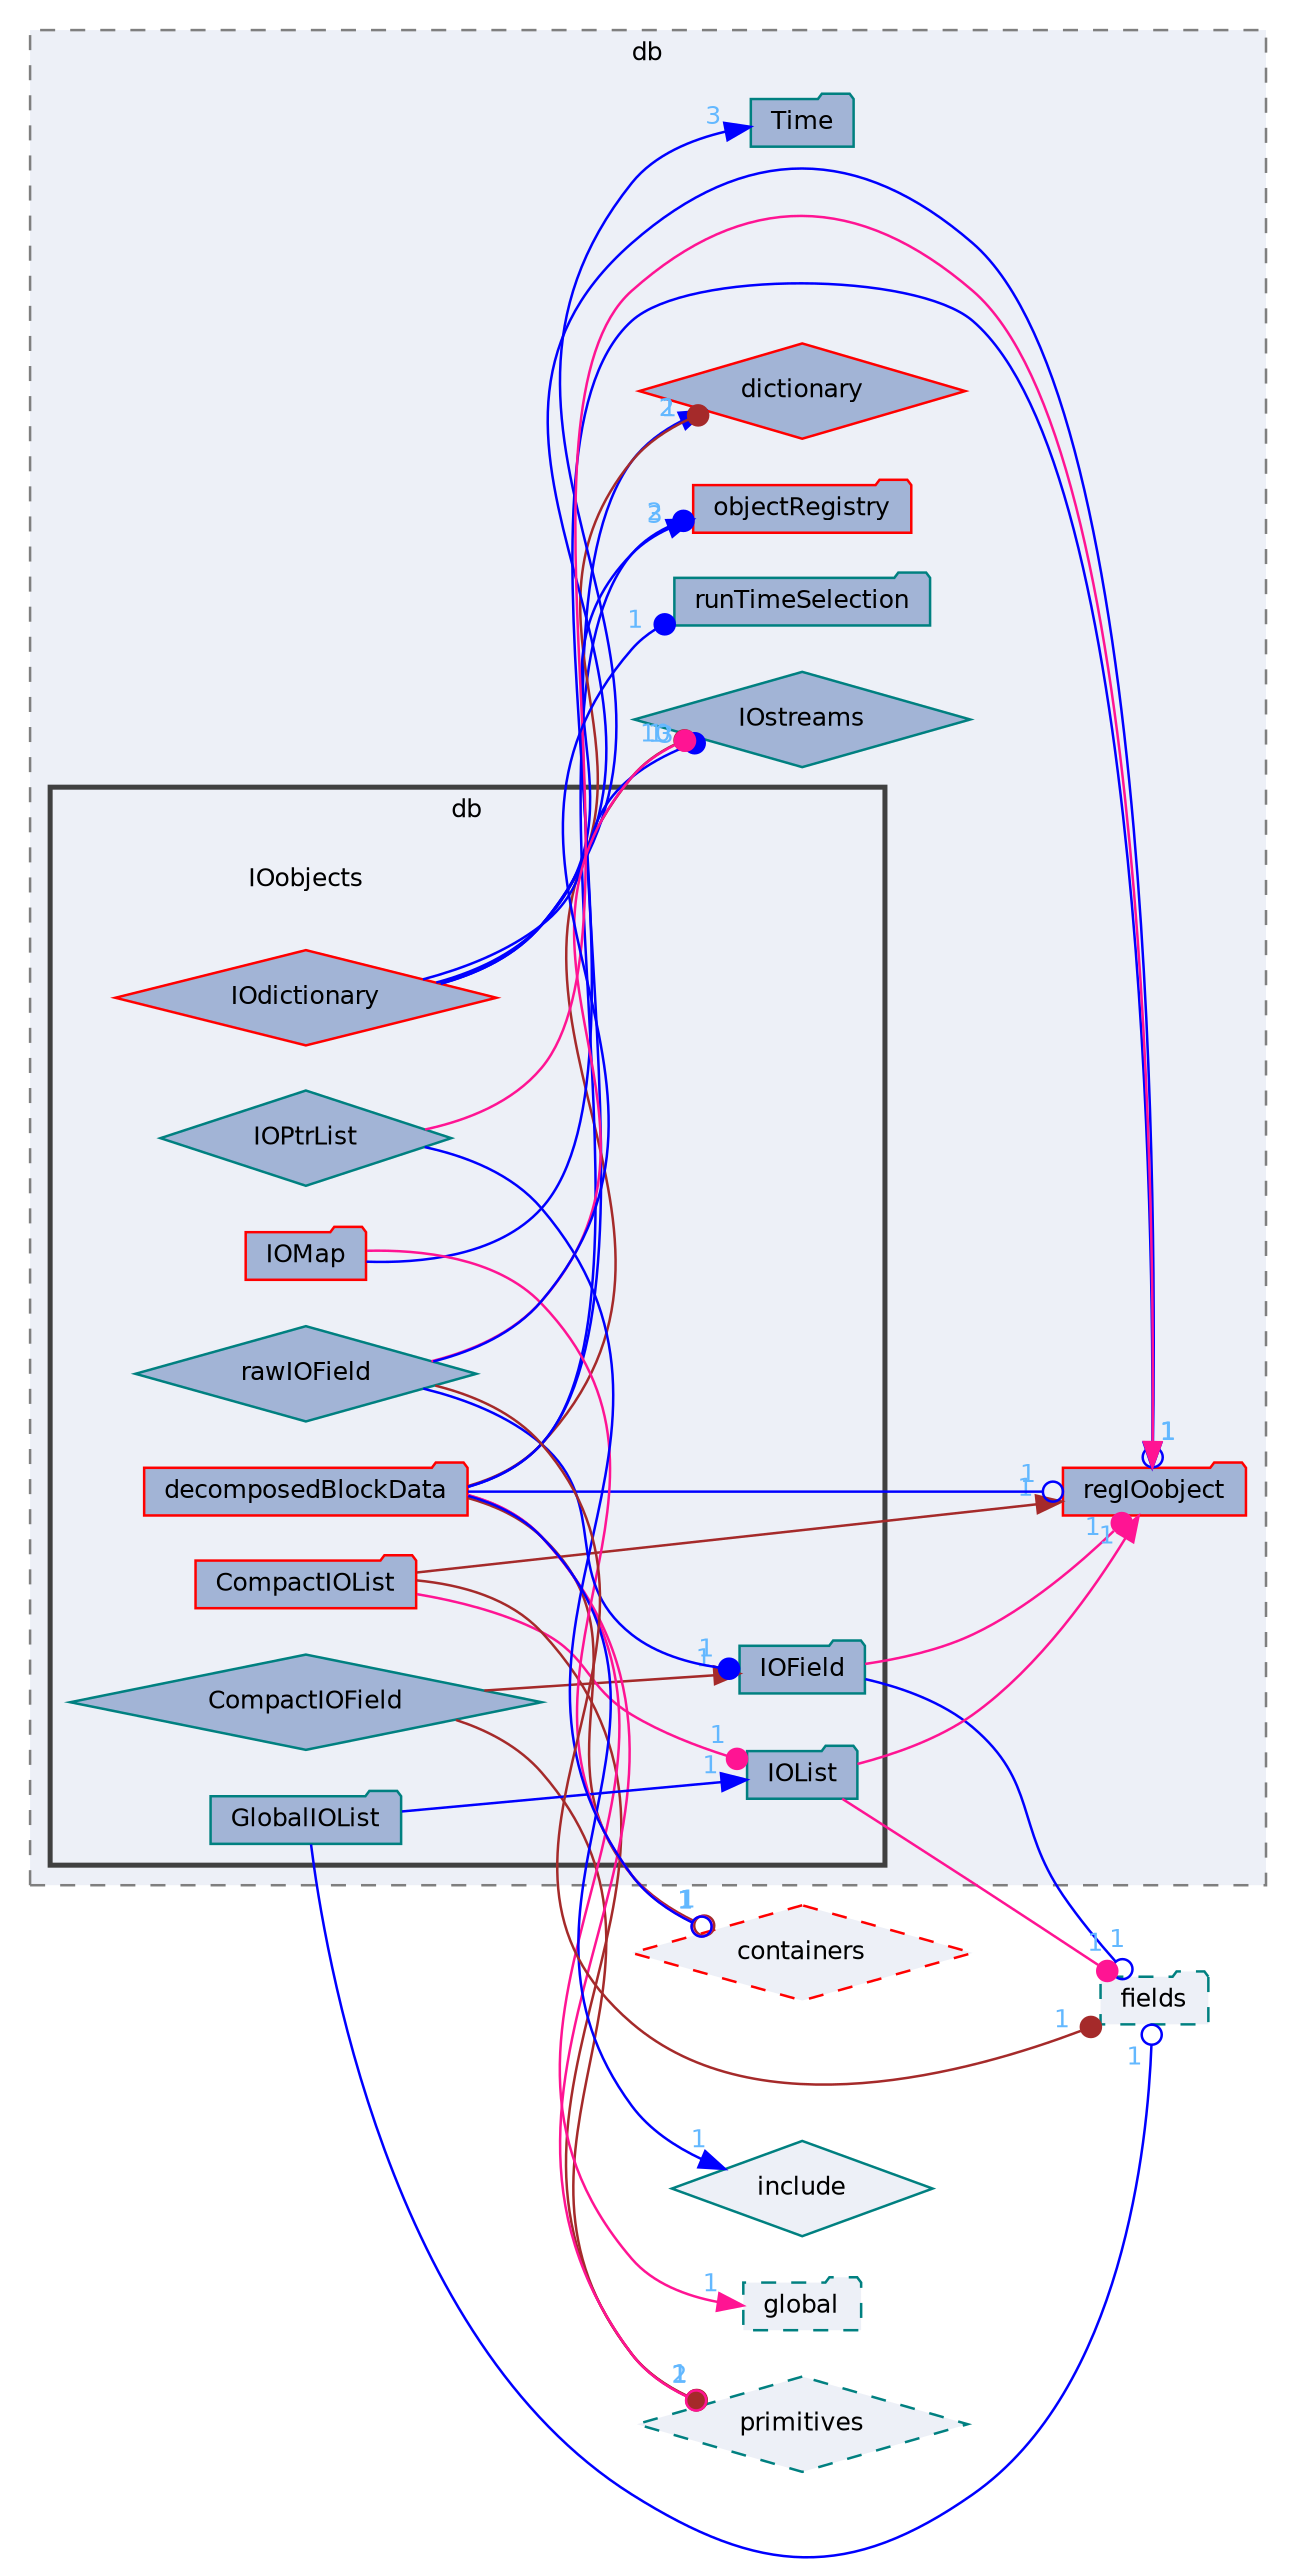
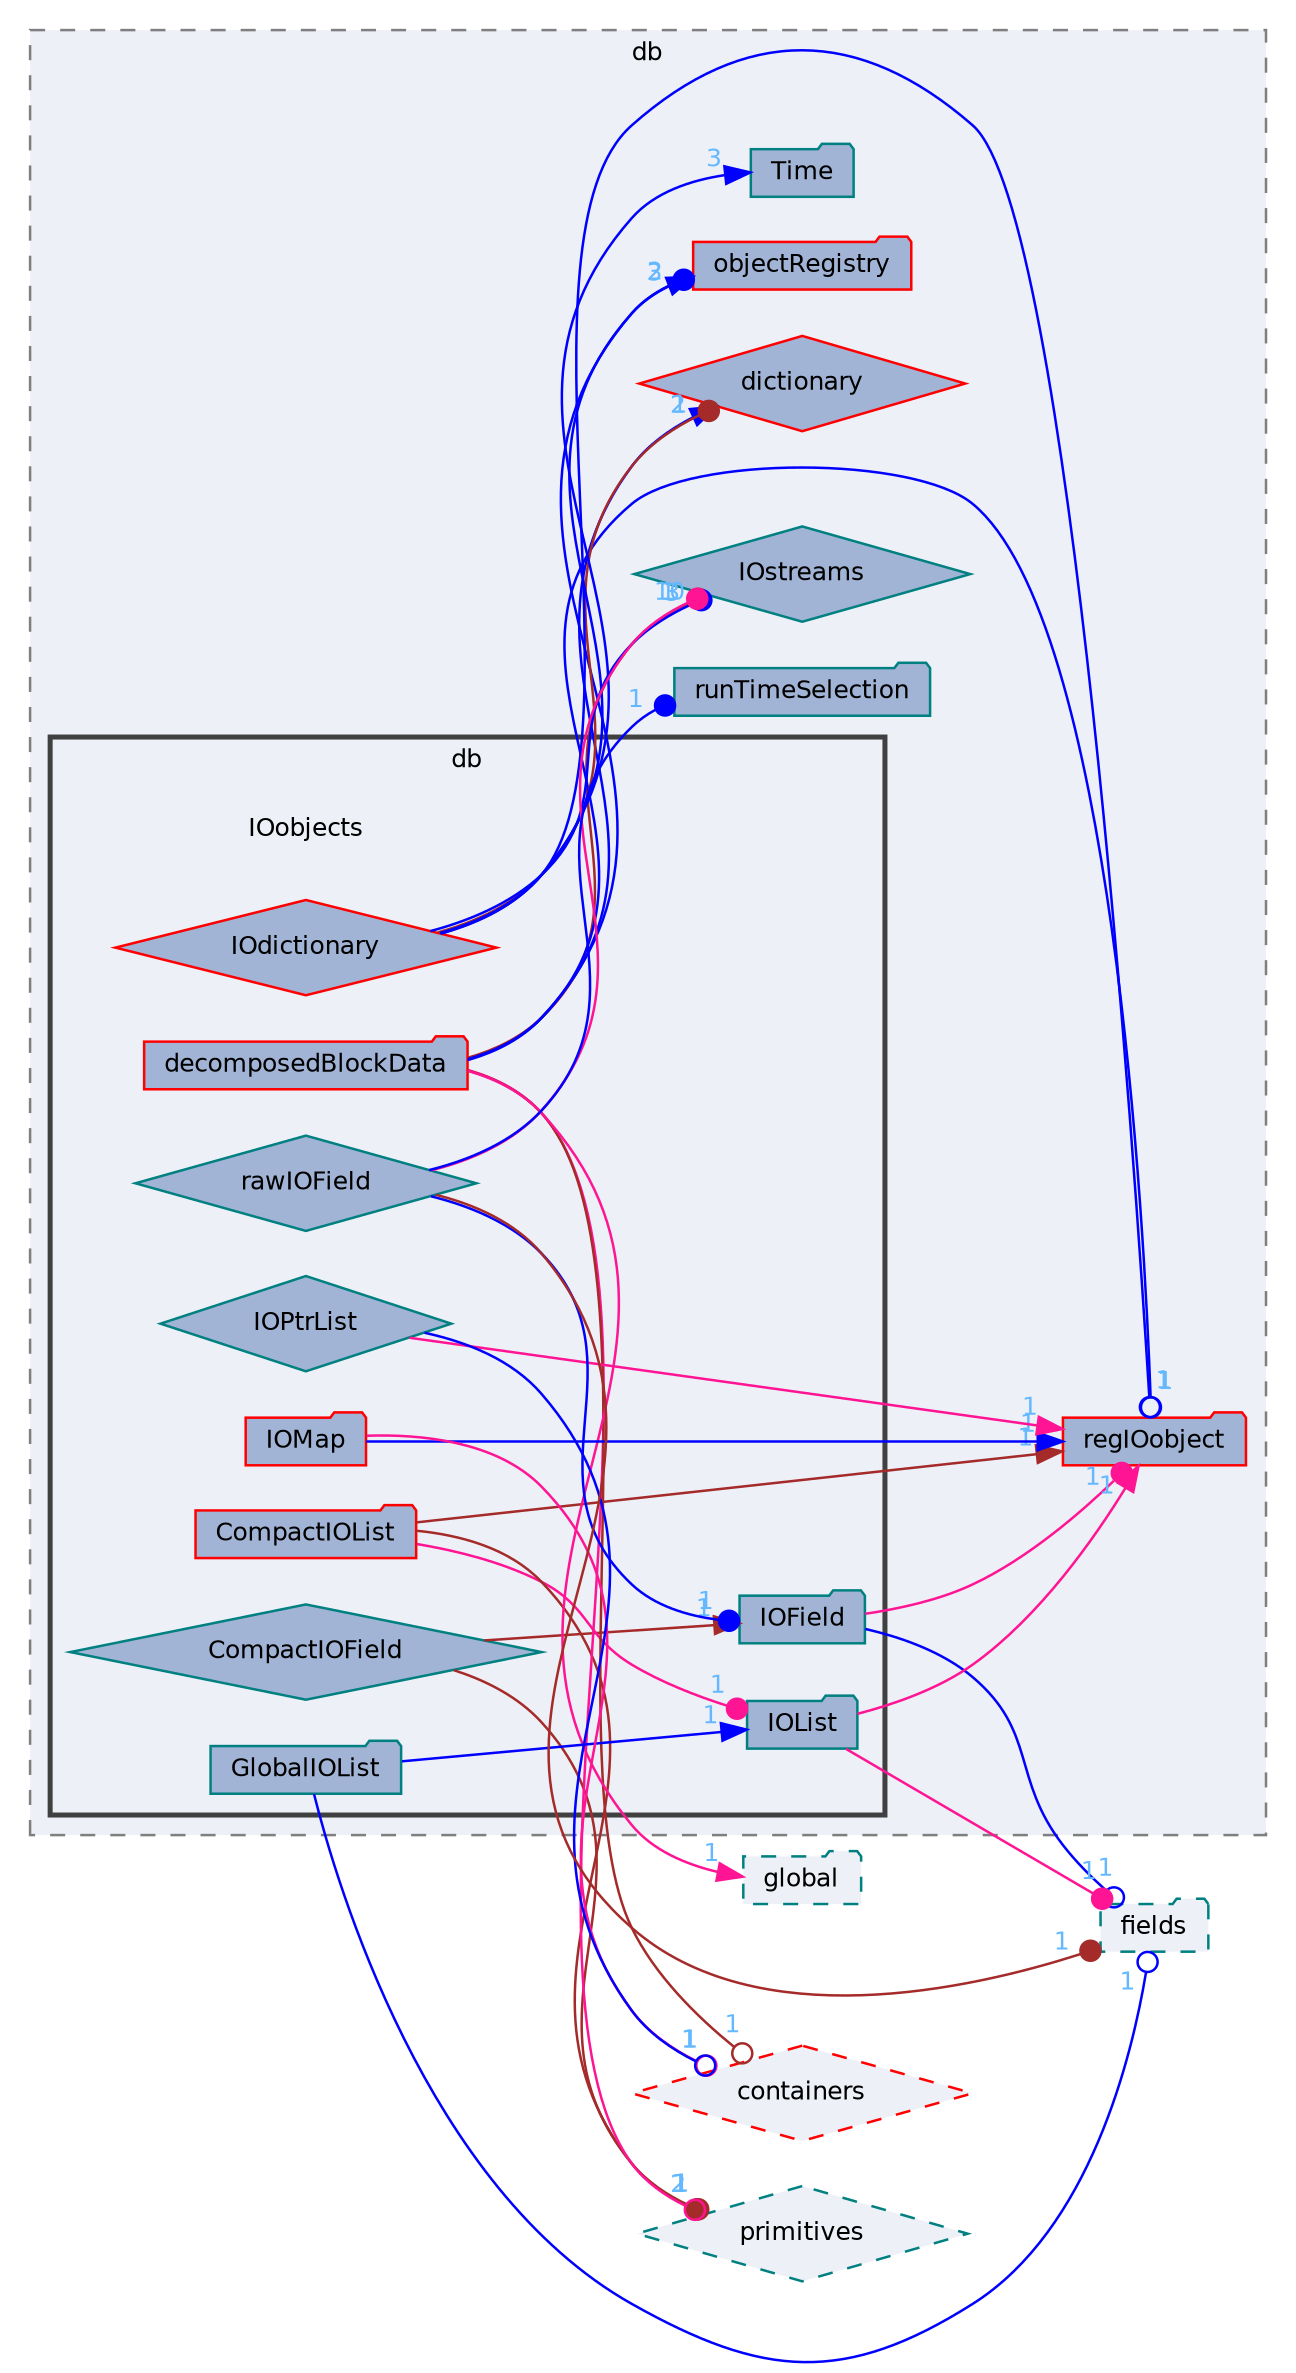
(802, 2189) -> none
